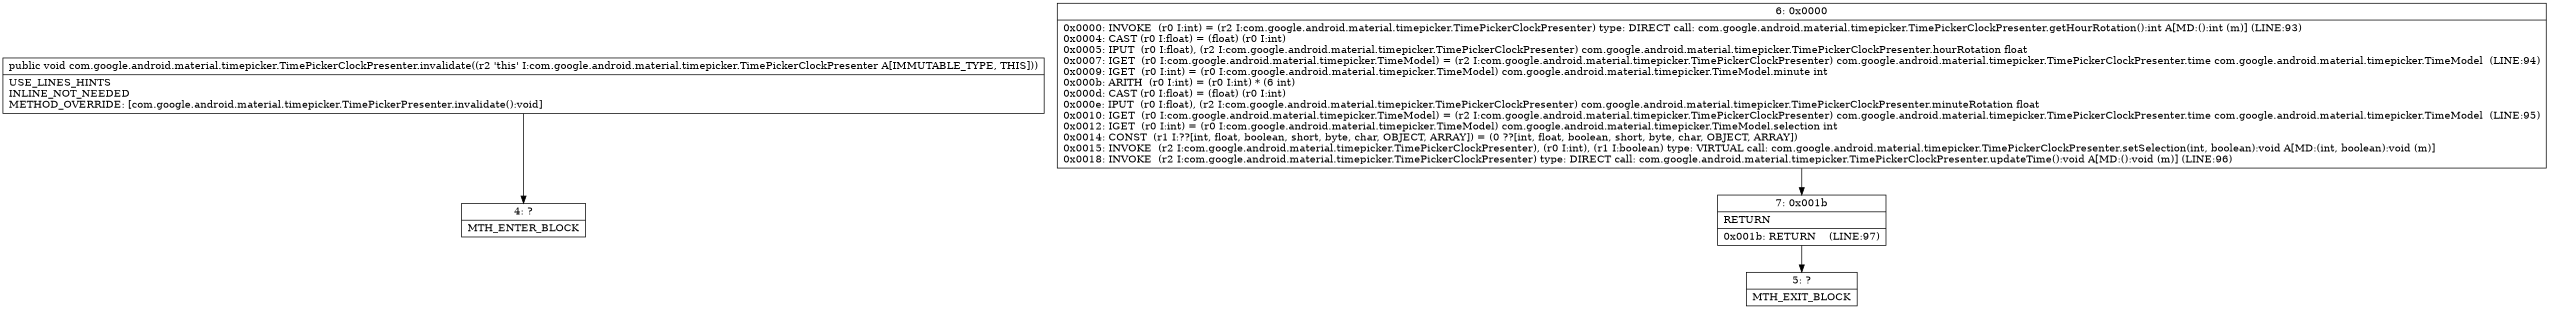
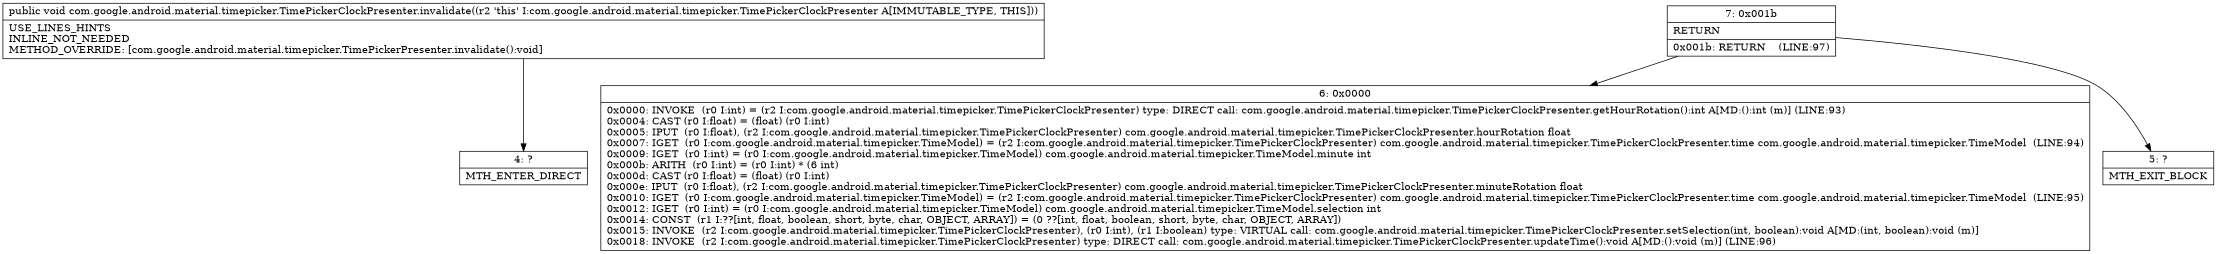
(1802, 178) -> (1638, 70)
(524, 228) -> (524, 176)
